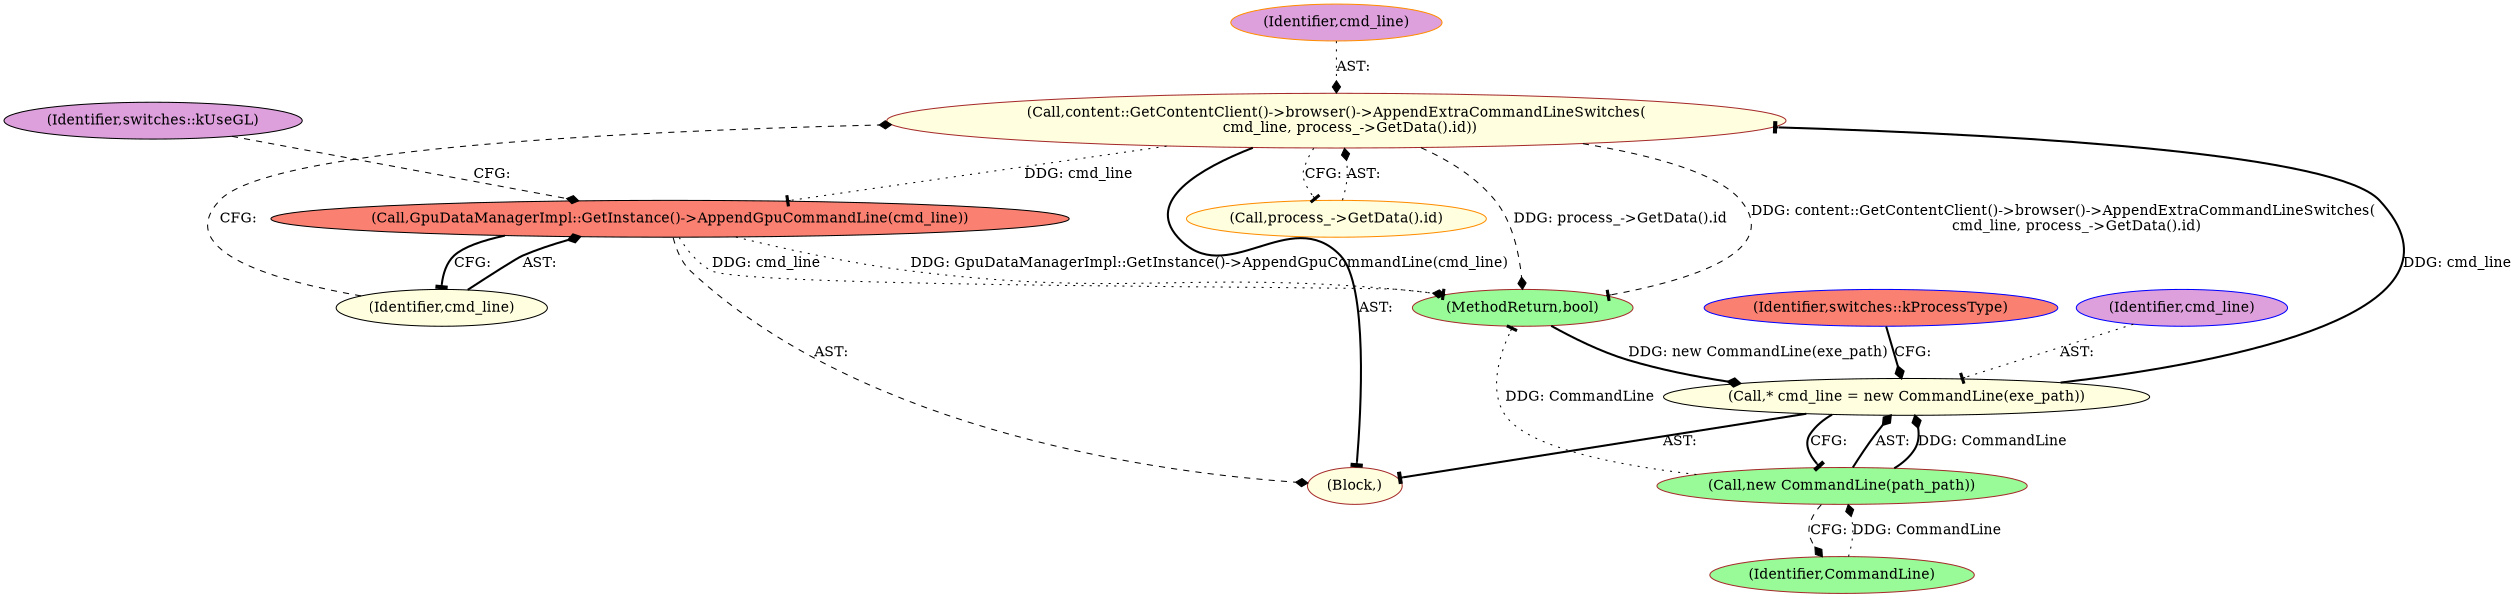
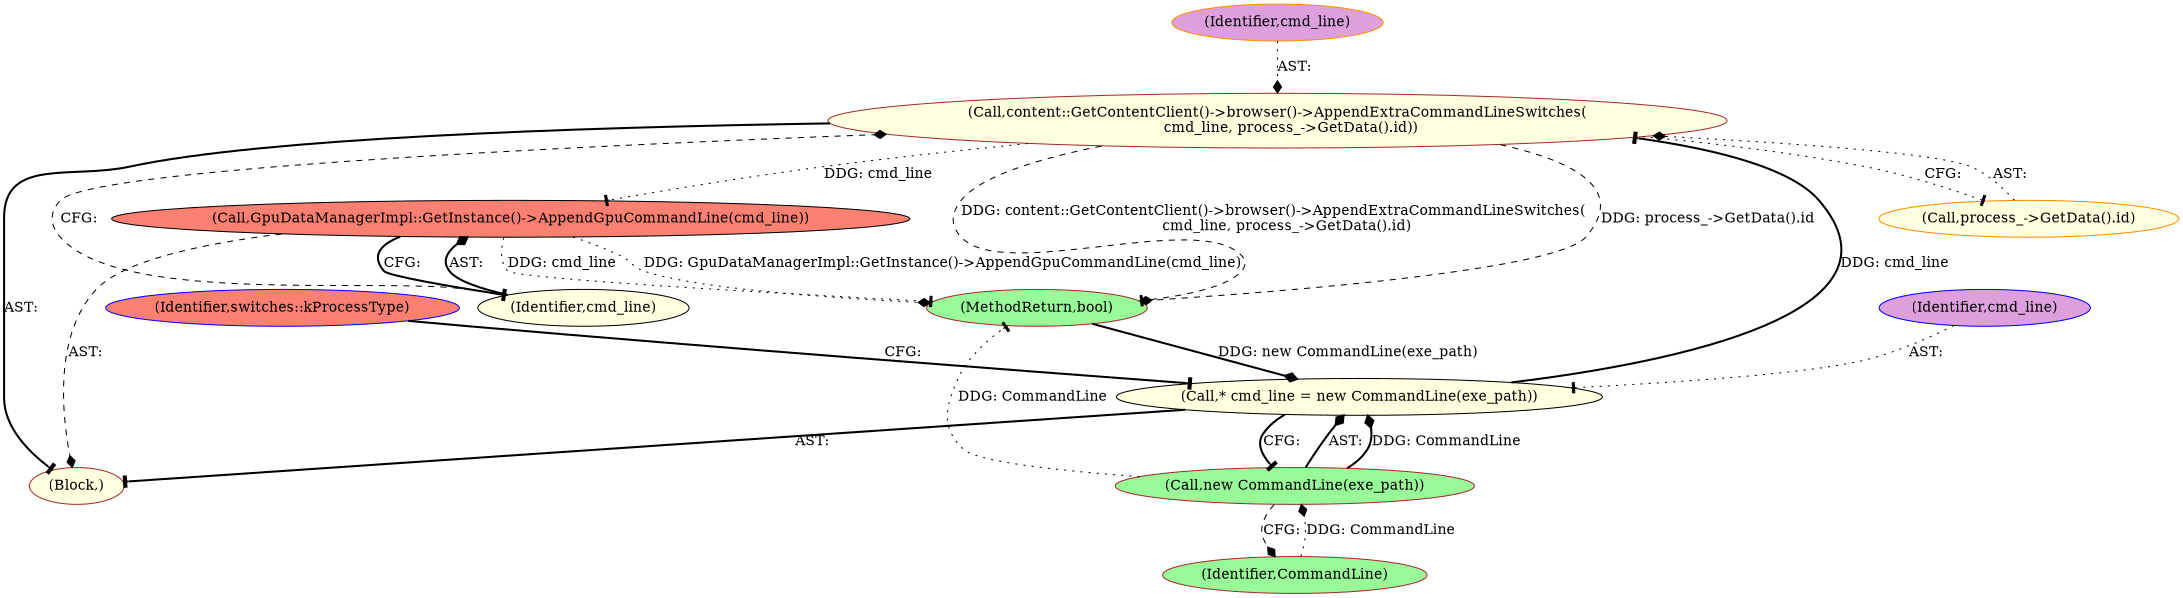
(153, 121) -> none
(1892, 346) -> (797, 353)
(1842, 486) -> (1295, 486)
